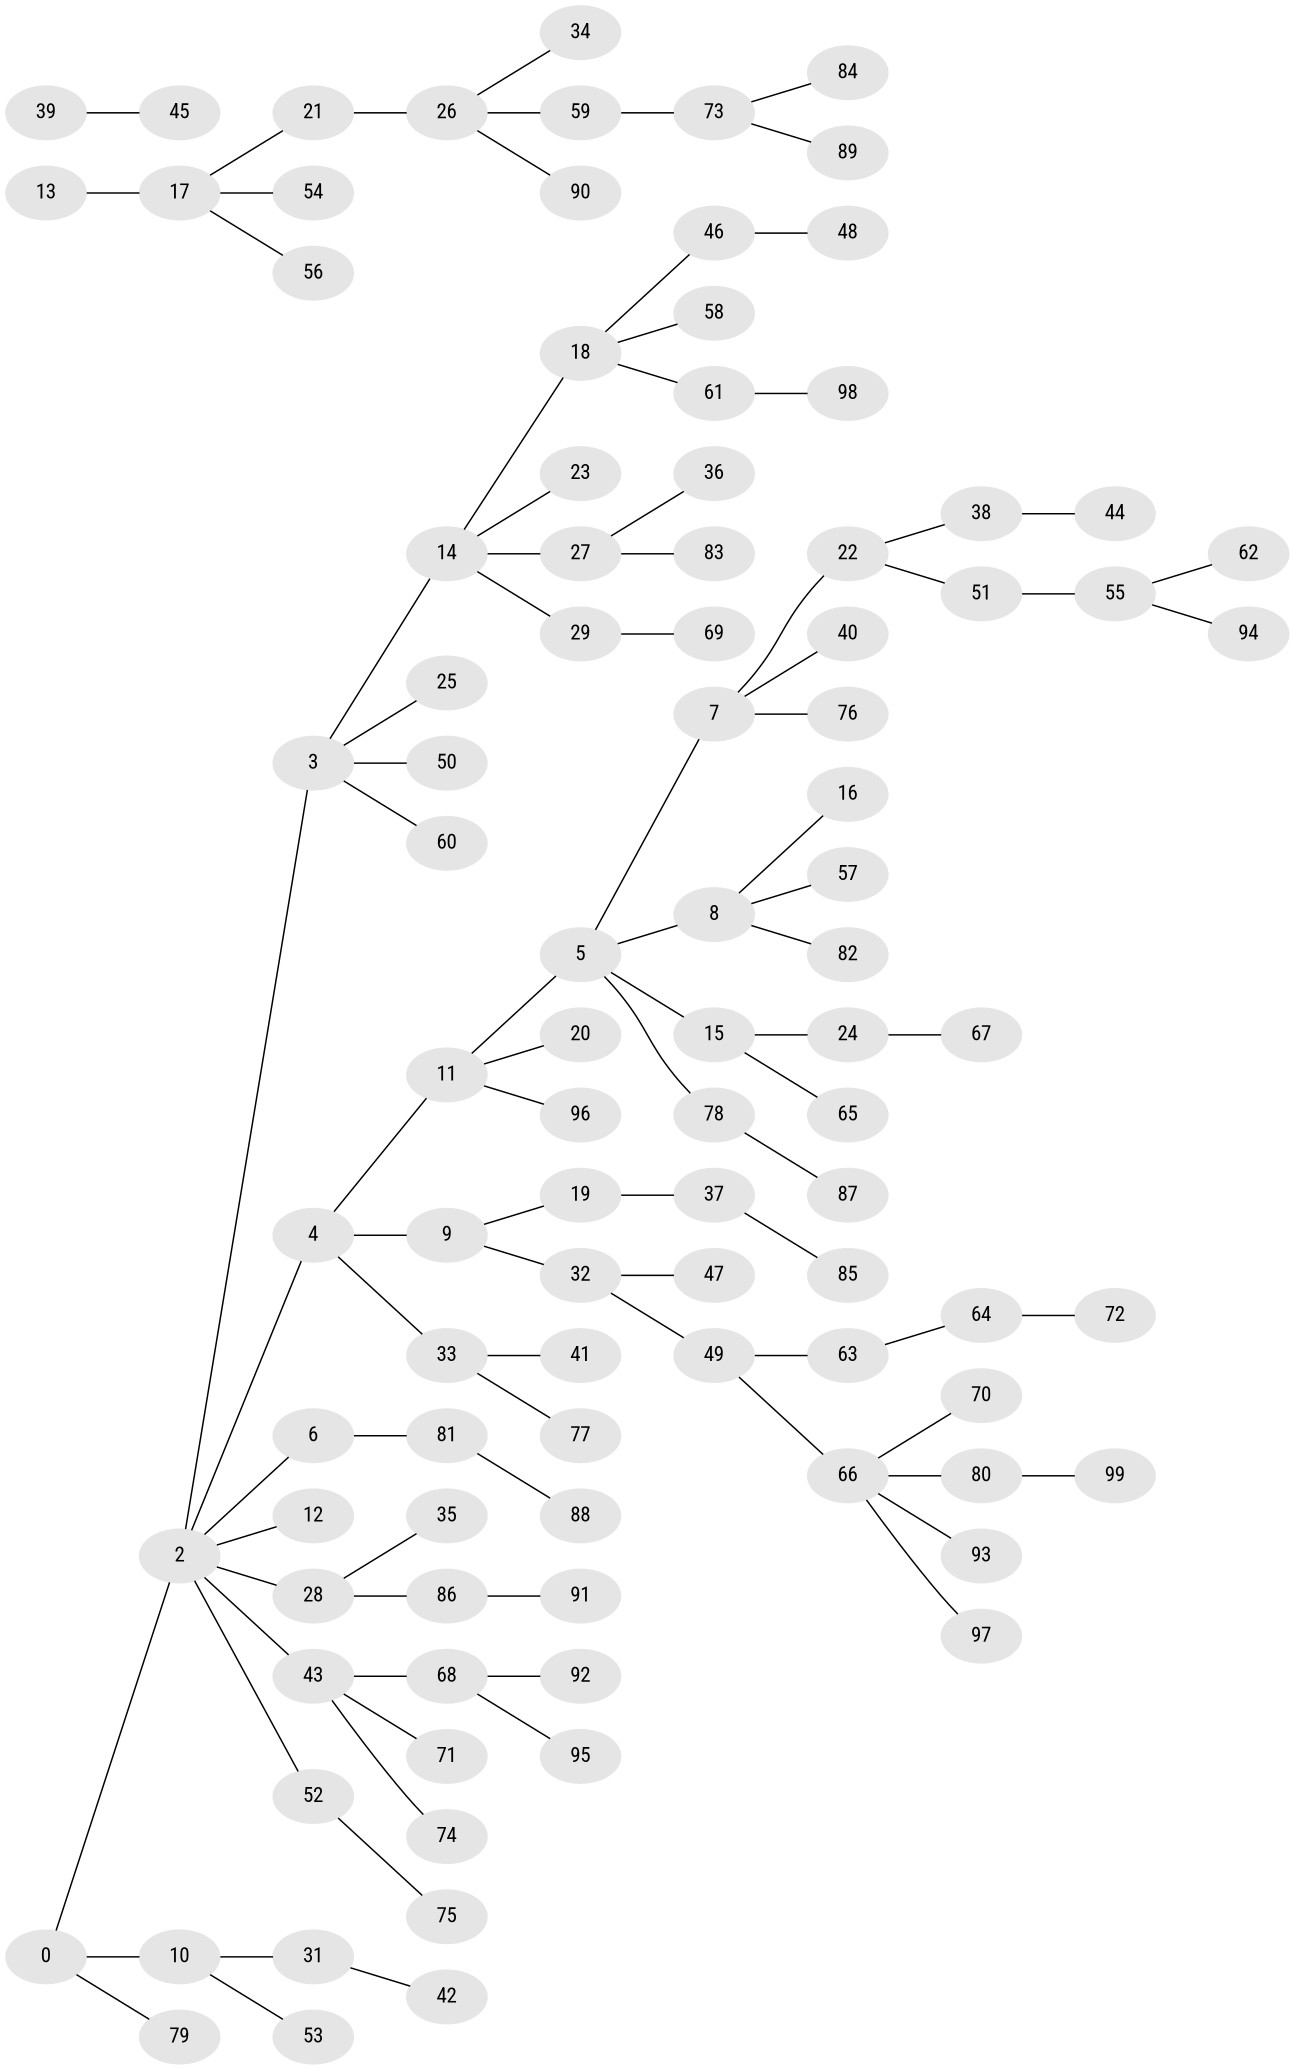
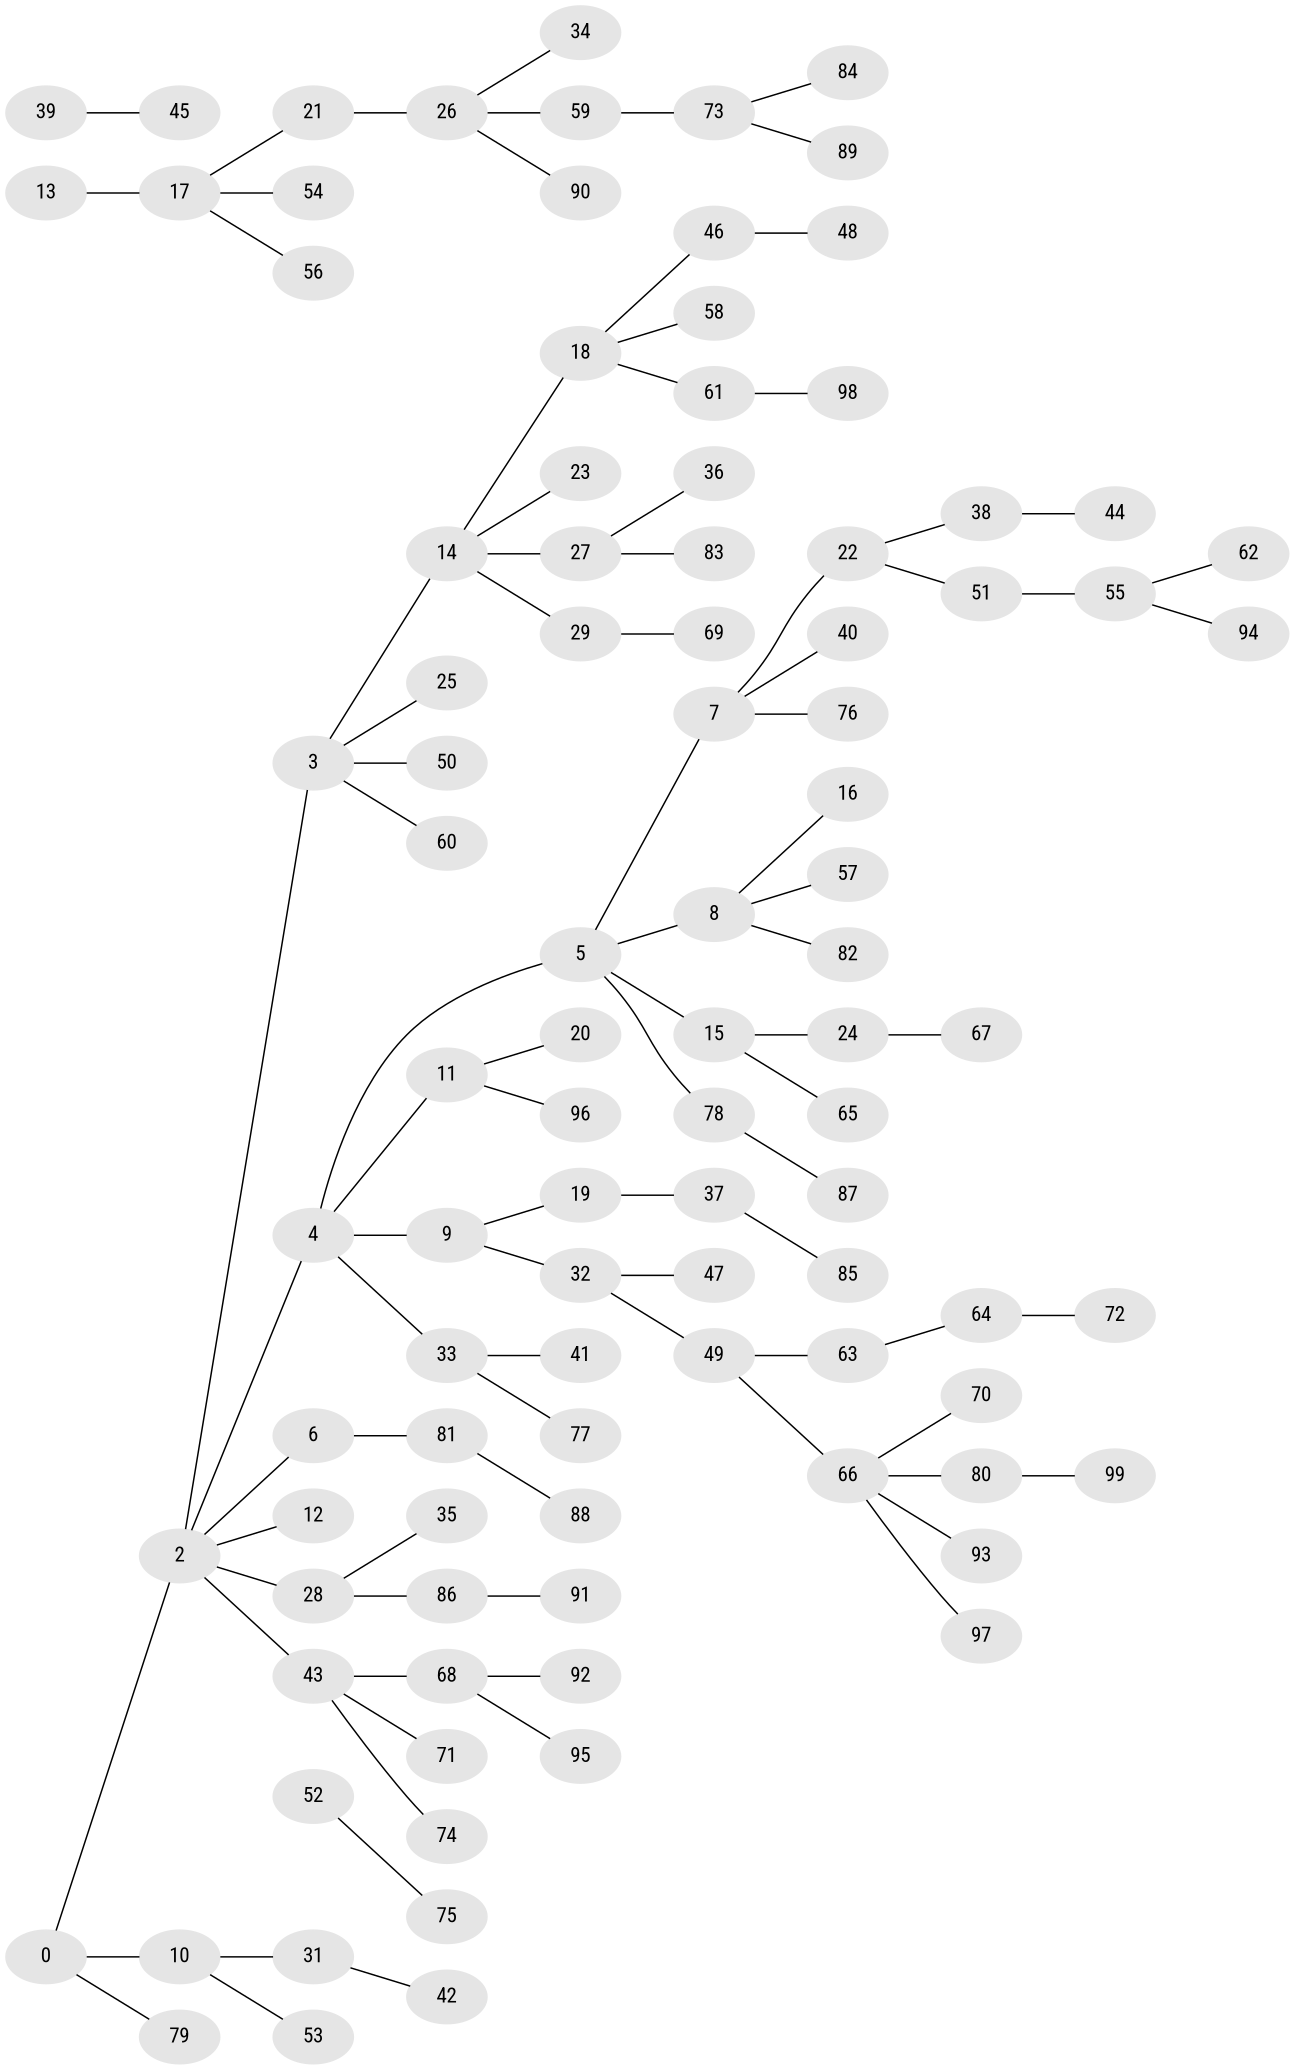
(514, 1015) -> (393, 1050)
(246, 1676) -> none
